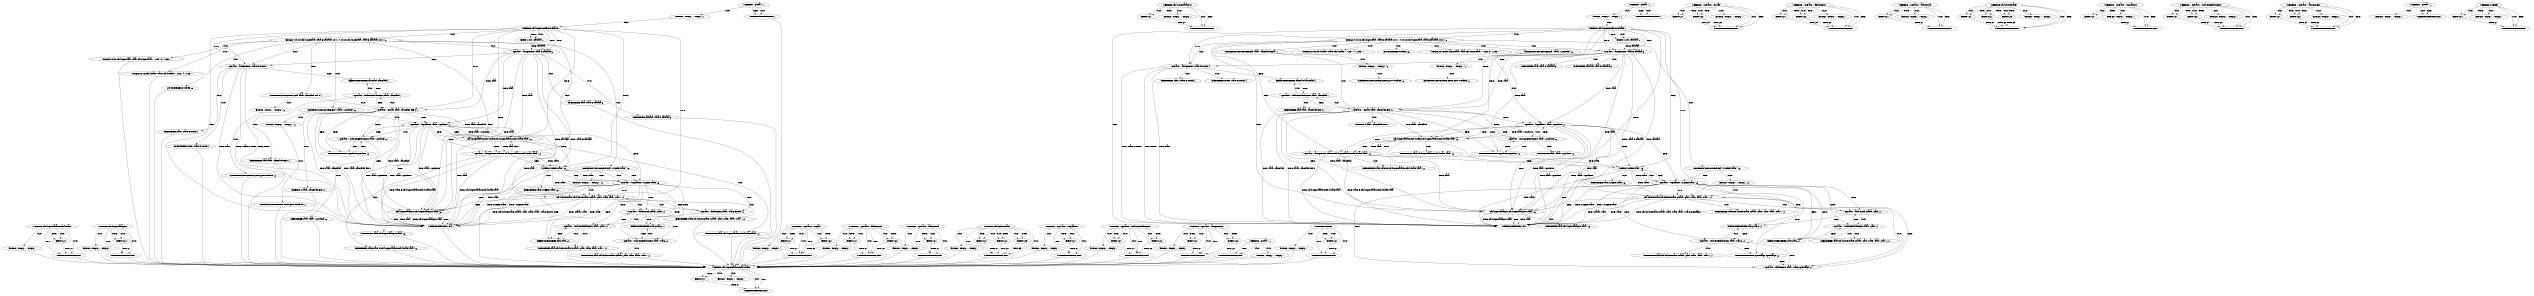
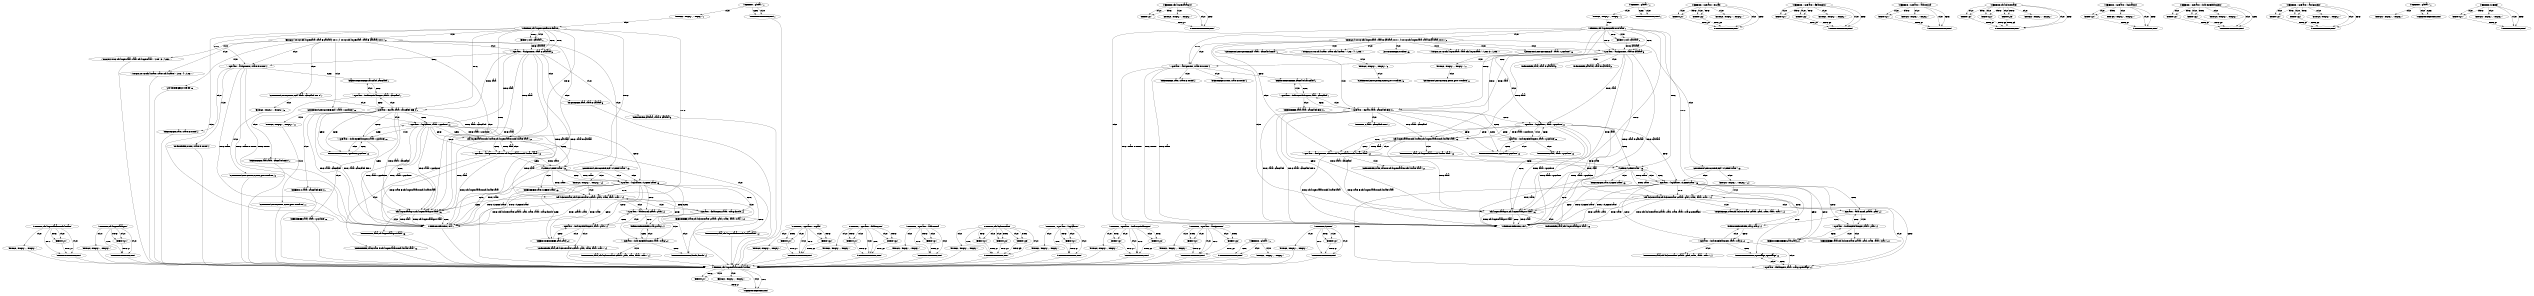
none -> (689, 256)
none -> (1770, 262)
